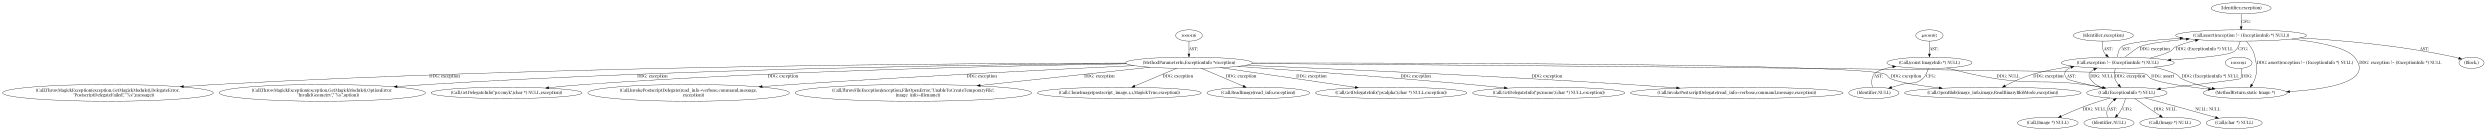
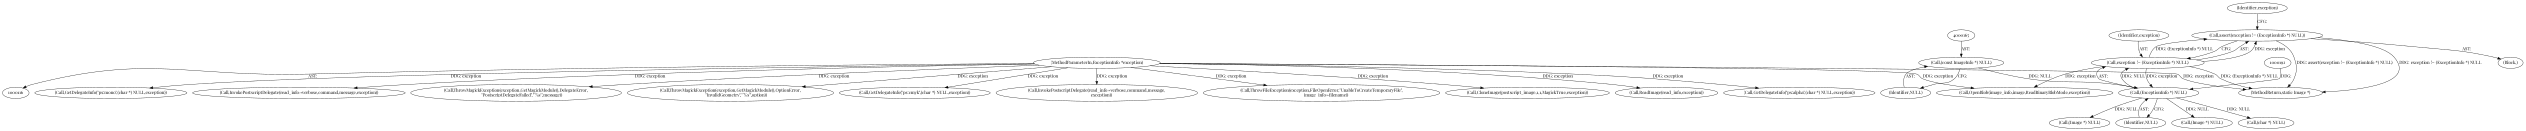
(1189, 48) -> (529, 69)
(2163, 76) -> (2198, 76)
(2208, 109) -> (2239, 109)
